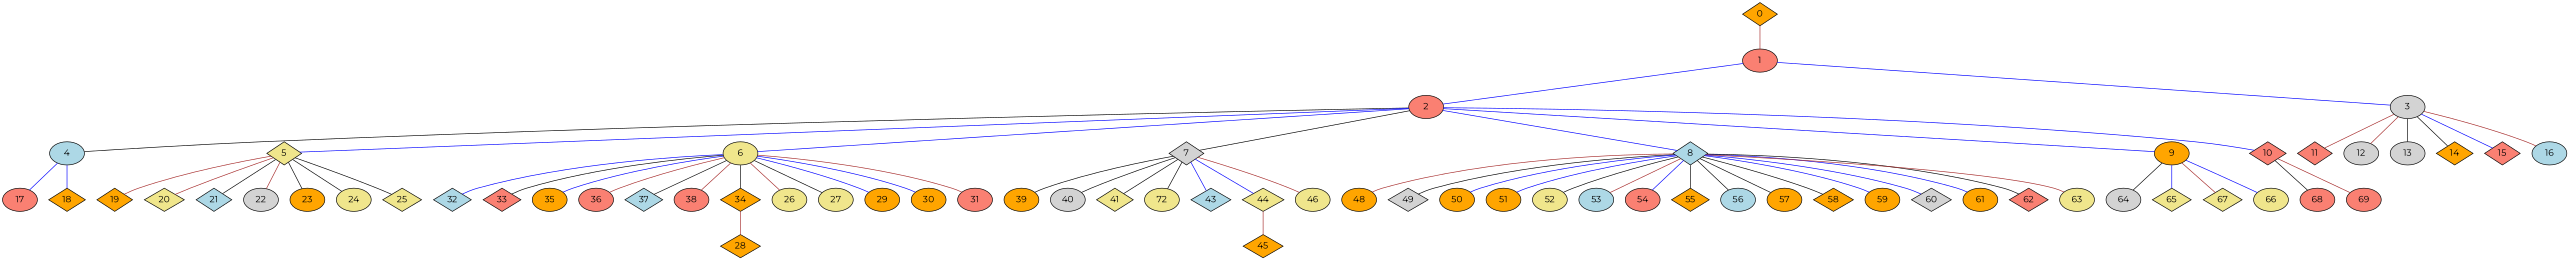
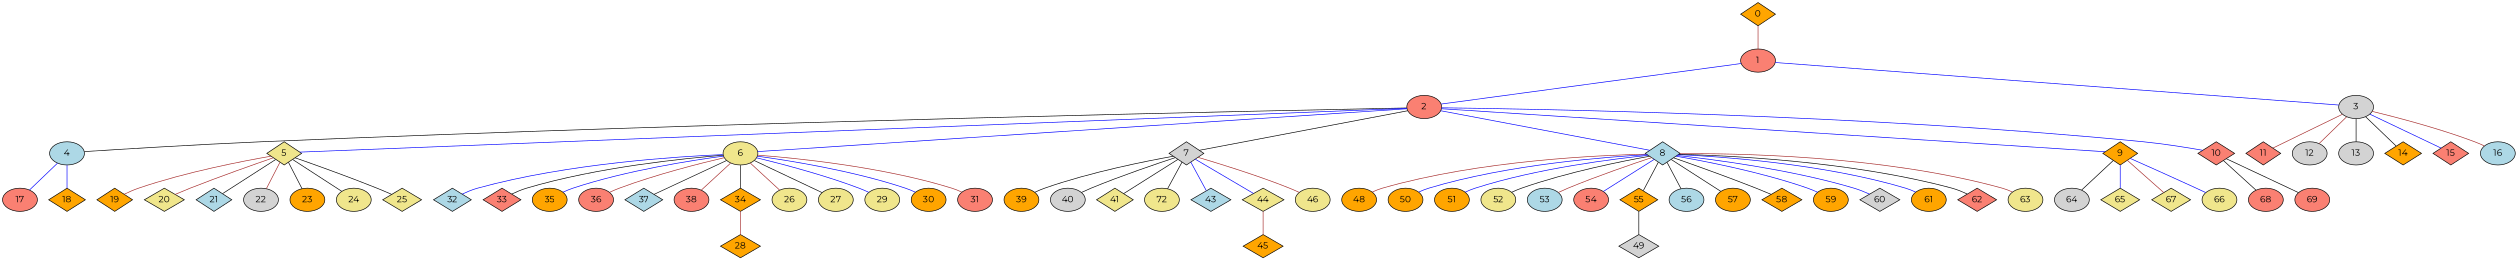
(2172, 153) -> (2120, 153)
(1545, 167) -> (1639, 223)
(2314, 176) -> (2262, 176)
(882, 200) -> (882, 200)
